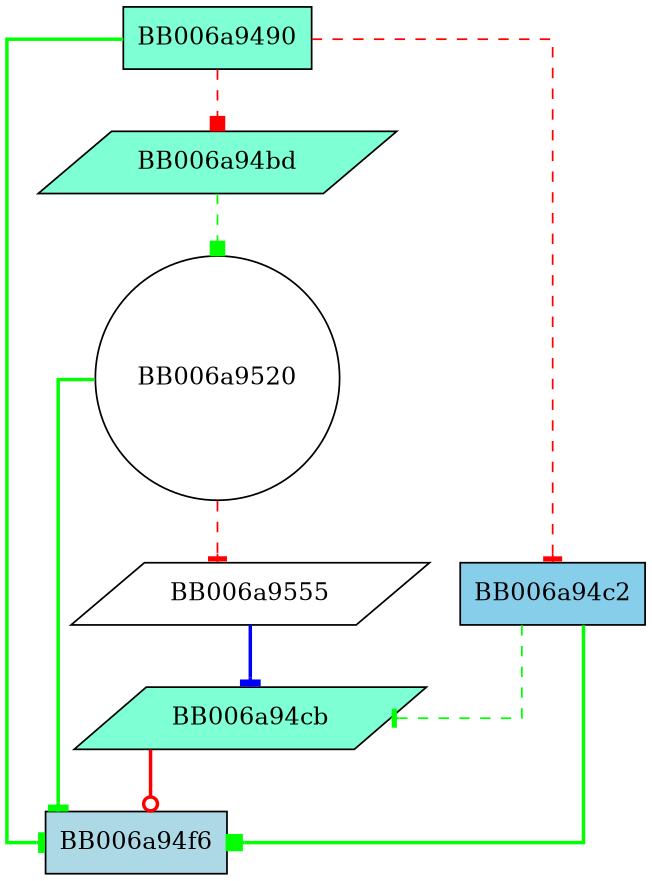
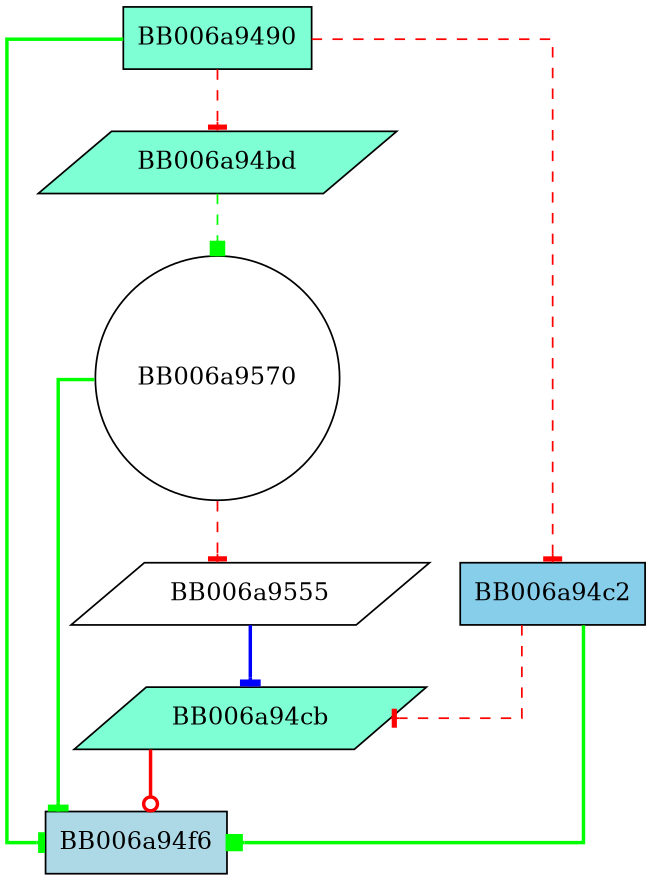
(217, 91) -> (217, 96)
(217, 378) -> (217, 378)
(507, 718) -> (507, 718)
